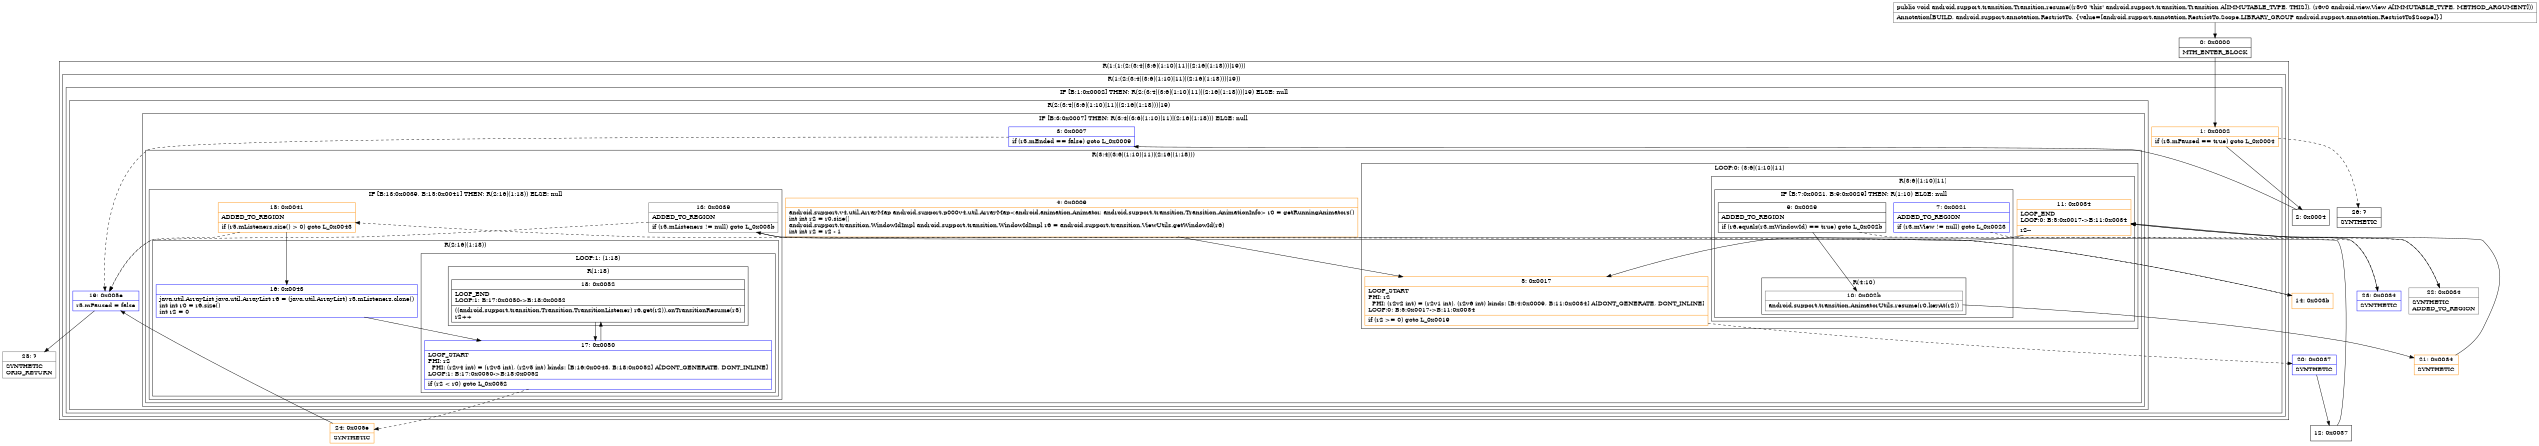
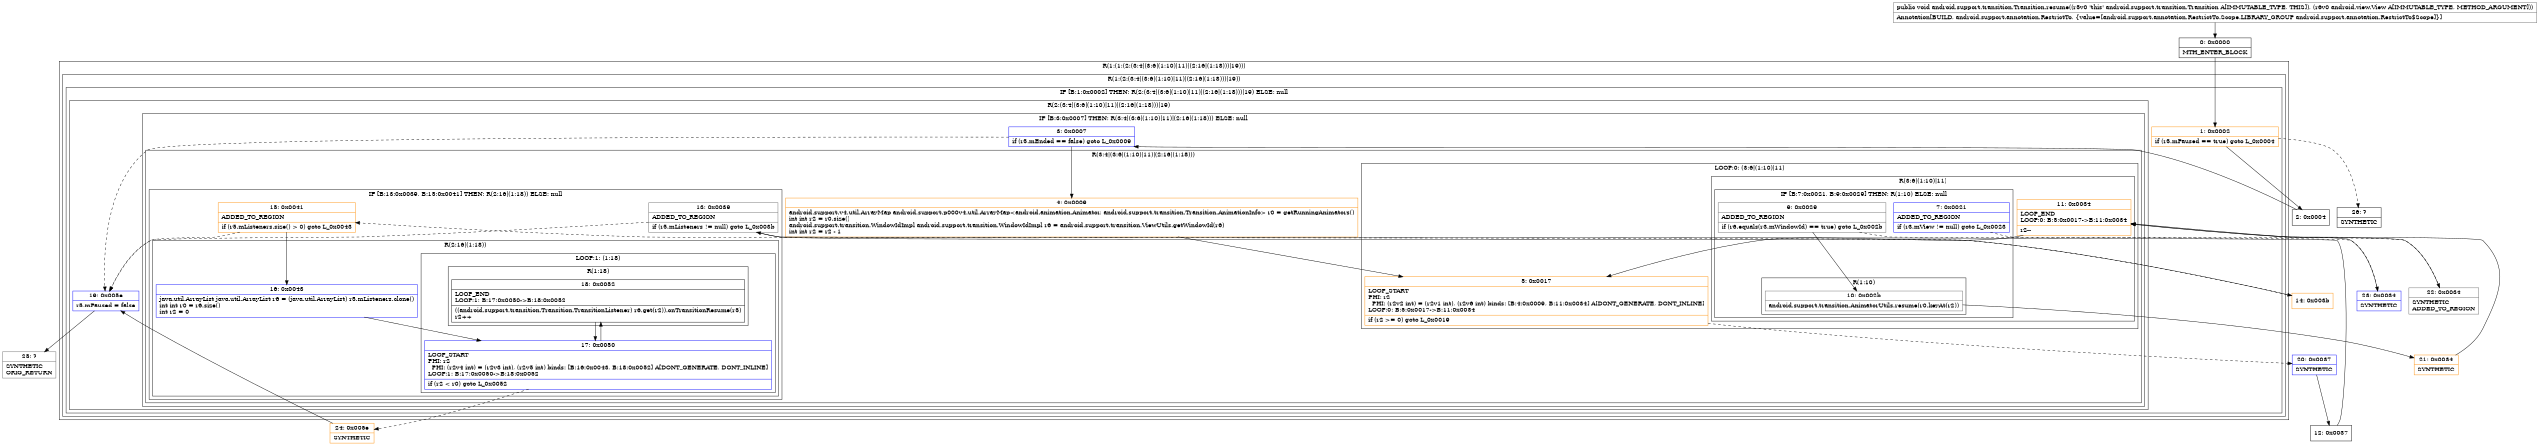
none -> (1072, 170)
(1802, 218) -> (1802, 218)
(1864, 283) -> (1864, 283)
